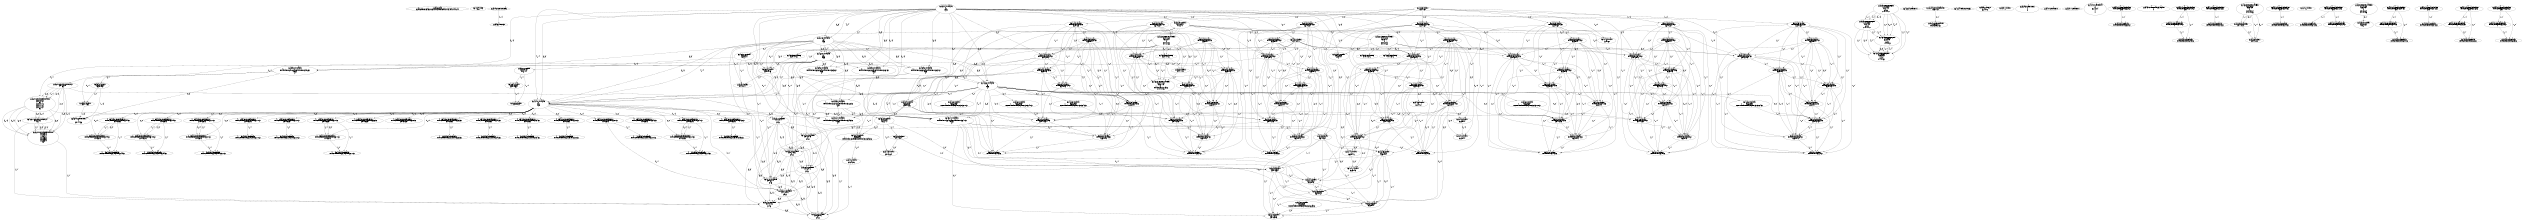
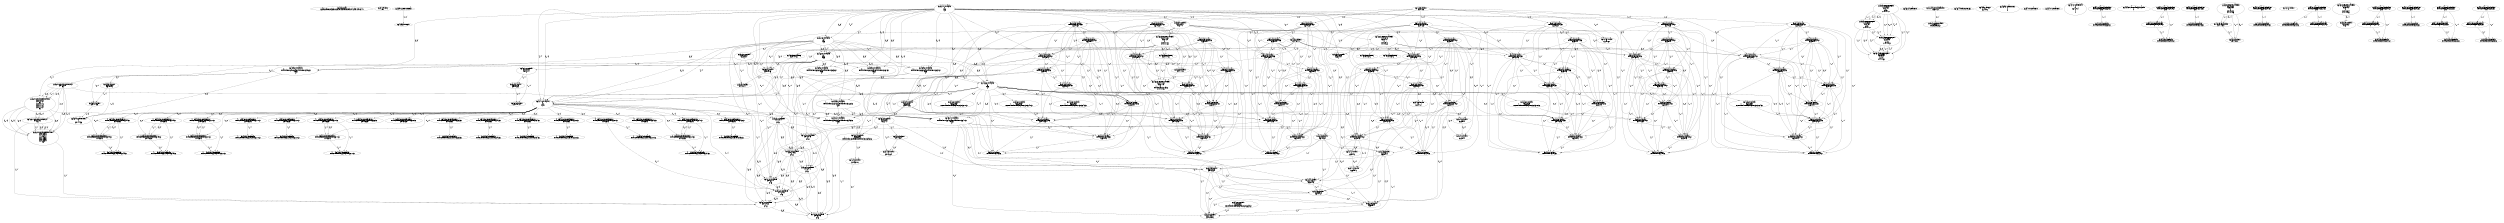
(2005, 9) -> none
